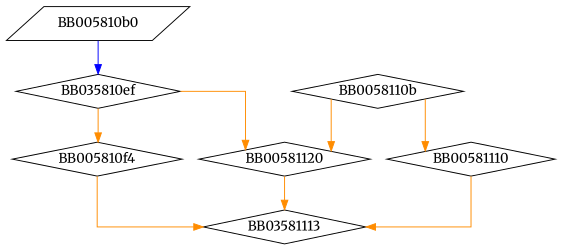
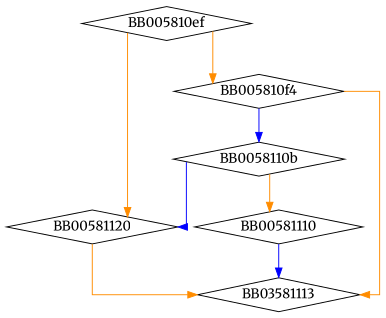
(98, 24) -> none
(98, 91) -> (167, 24)
none -> (259, 120)
(331, 120) -> (186, 195)
(449, 227) -> (279, 256)
